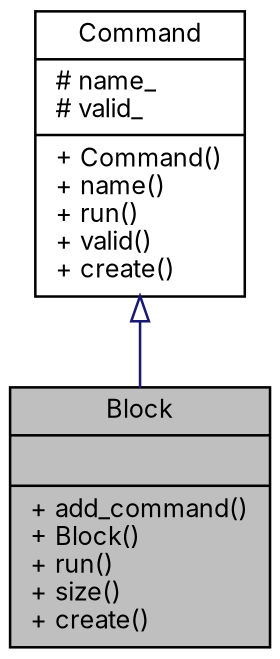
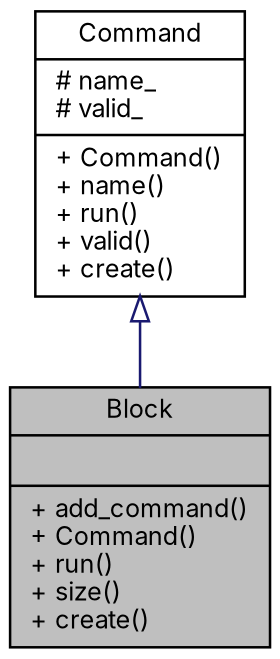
(86, 538) -> (115, 538)
